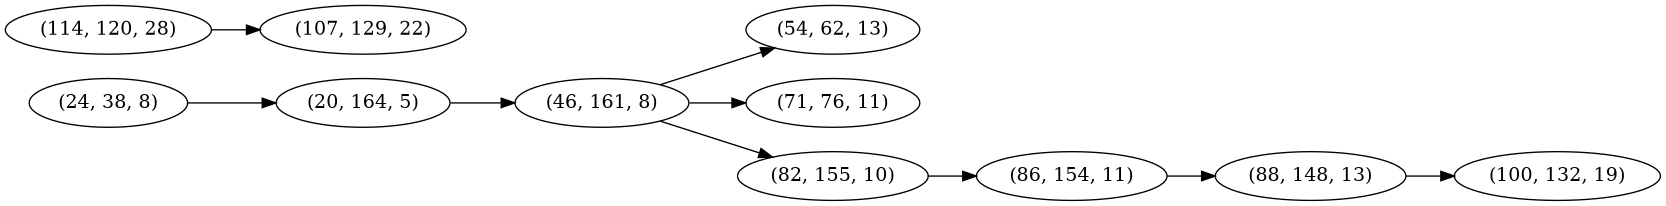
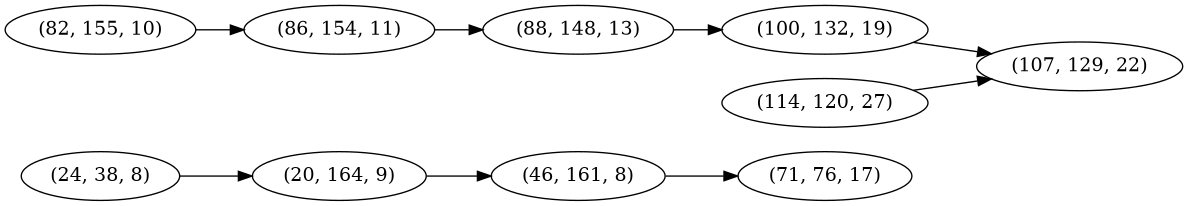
(108, 30) -> (825, 103)
(833, 30) -> none
none -> (945, 47)
(363, 103) -> (339, 176)
(833, 103) -> (825, 176)
(710, 137) -> none
